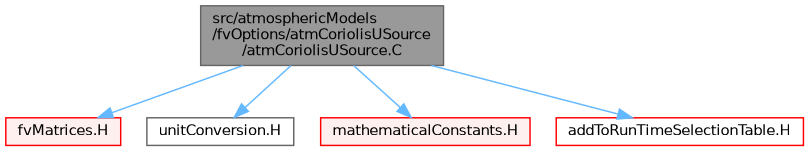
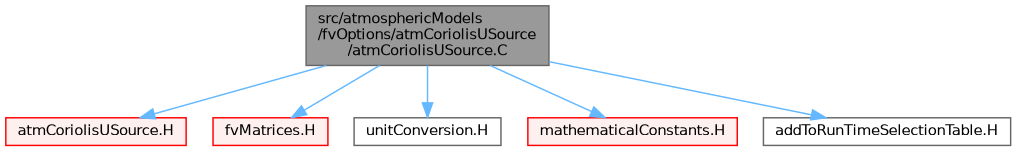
none -> (96, 132)
(680, 132) -> (887, 132)
